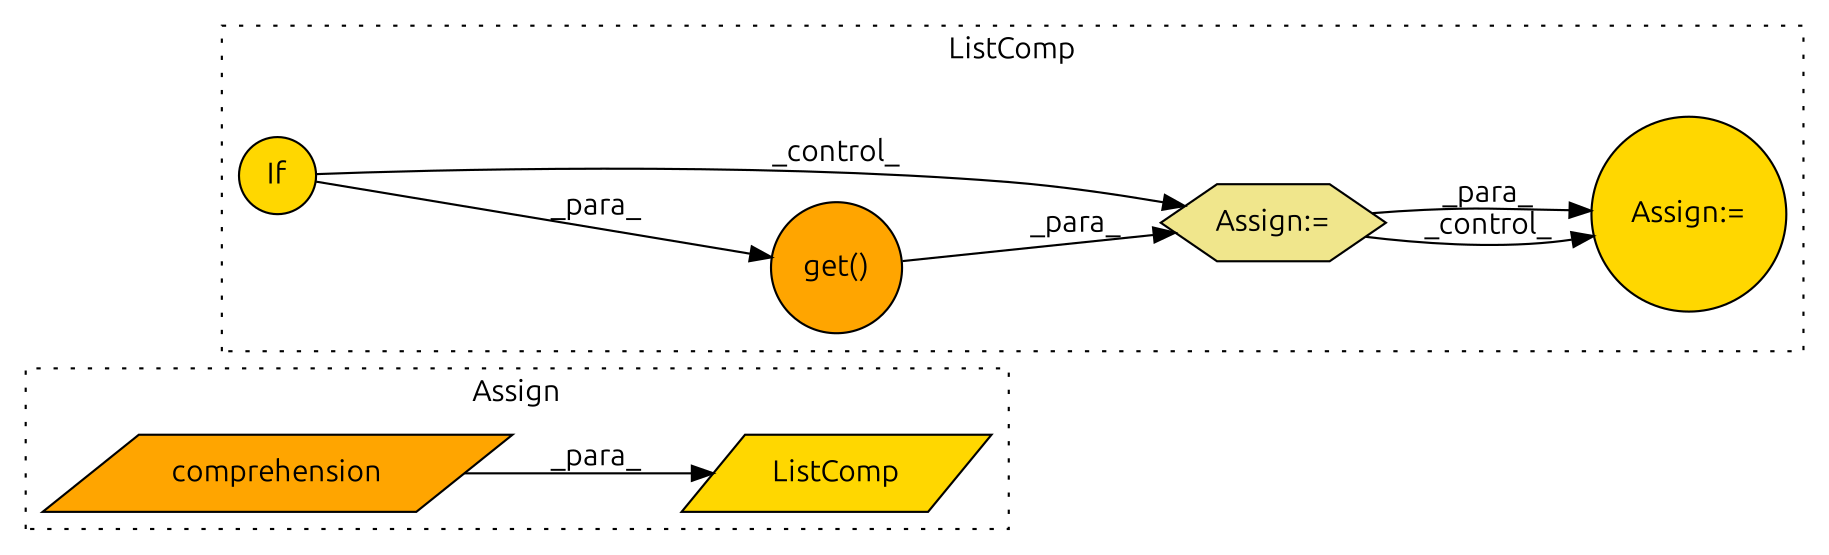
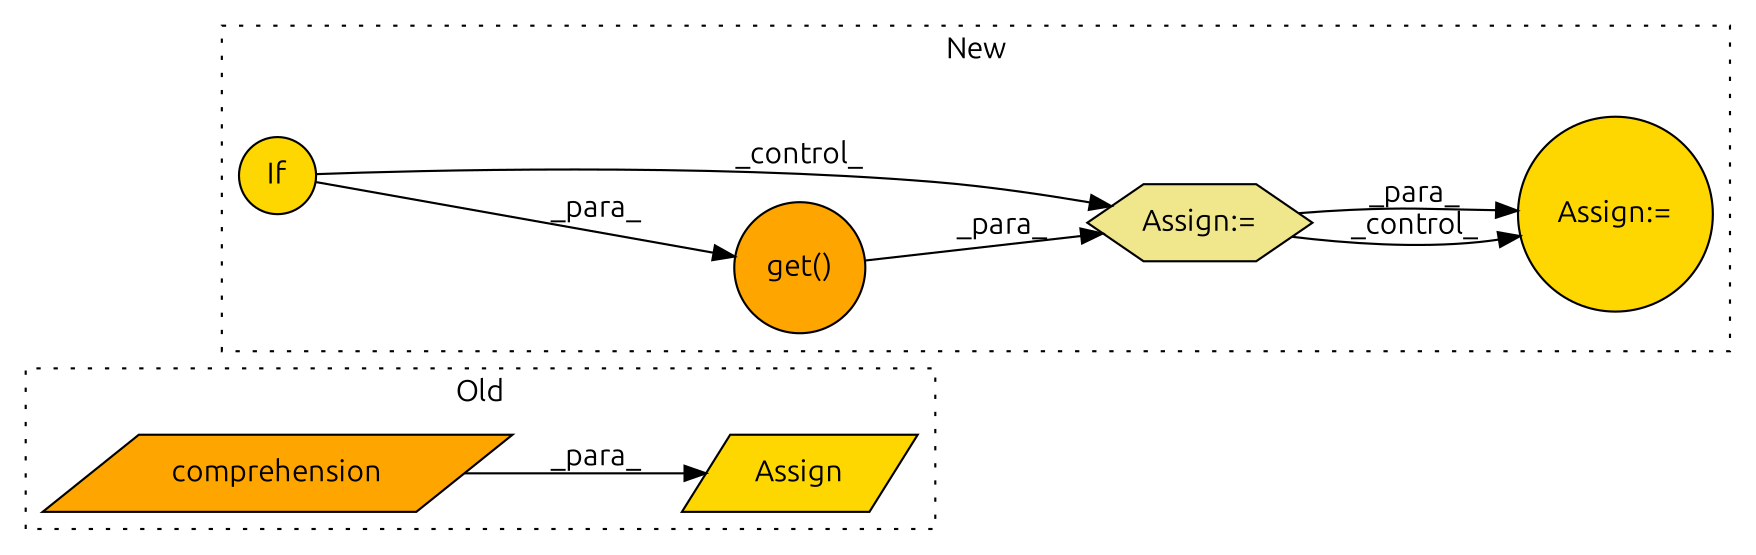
(1013, 50) -> (976, 50)
(517, 393) -> (481, 393)
(837, 473) -> (800, 473)
